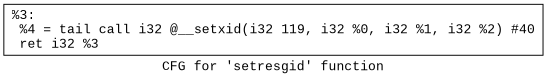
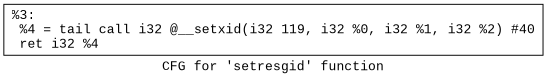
(55, 44) -> (55, 44)
